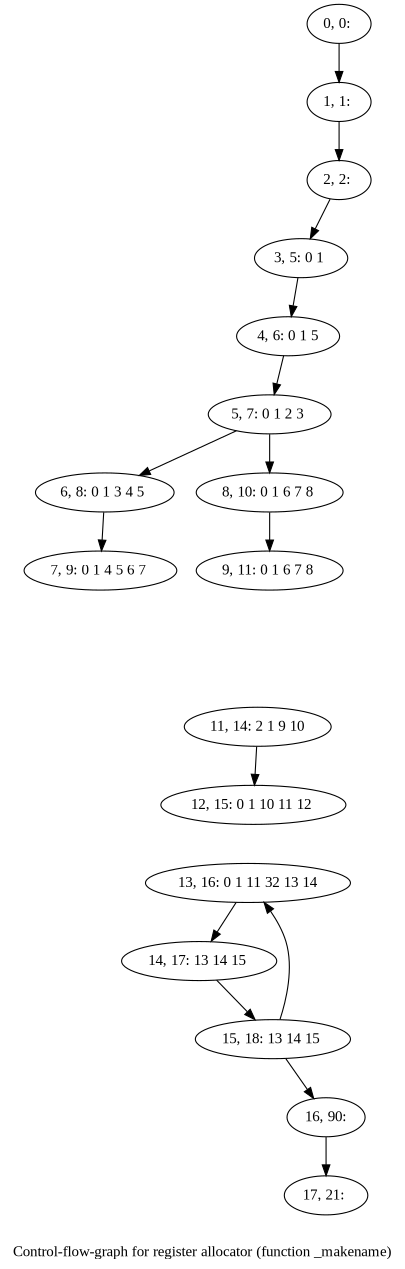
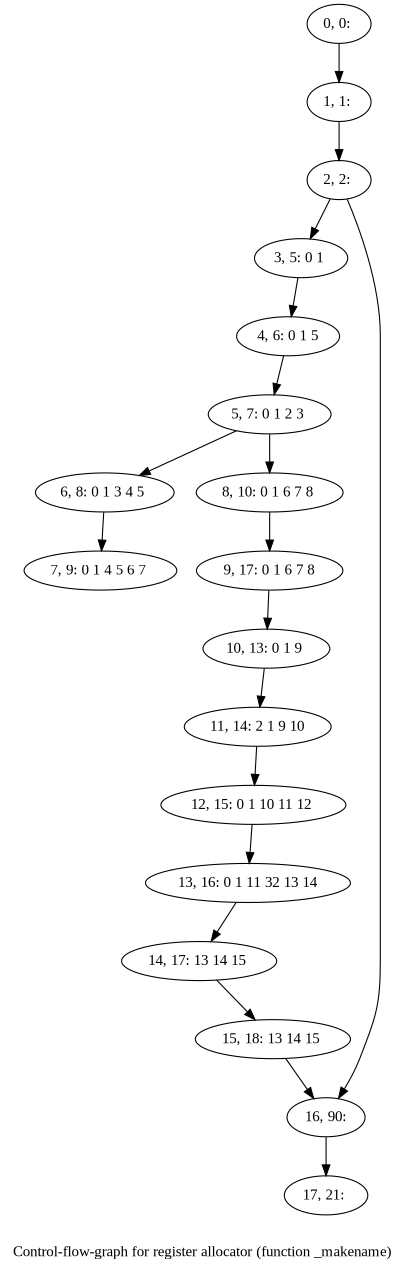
(270, 571) -> (270, 571)
none -> (380, 645)
none -> (266, 649)
(289, 964) -> (251, 839)
